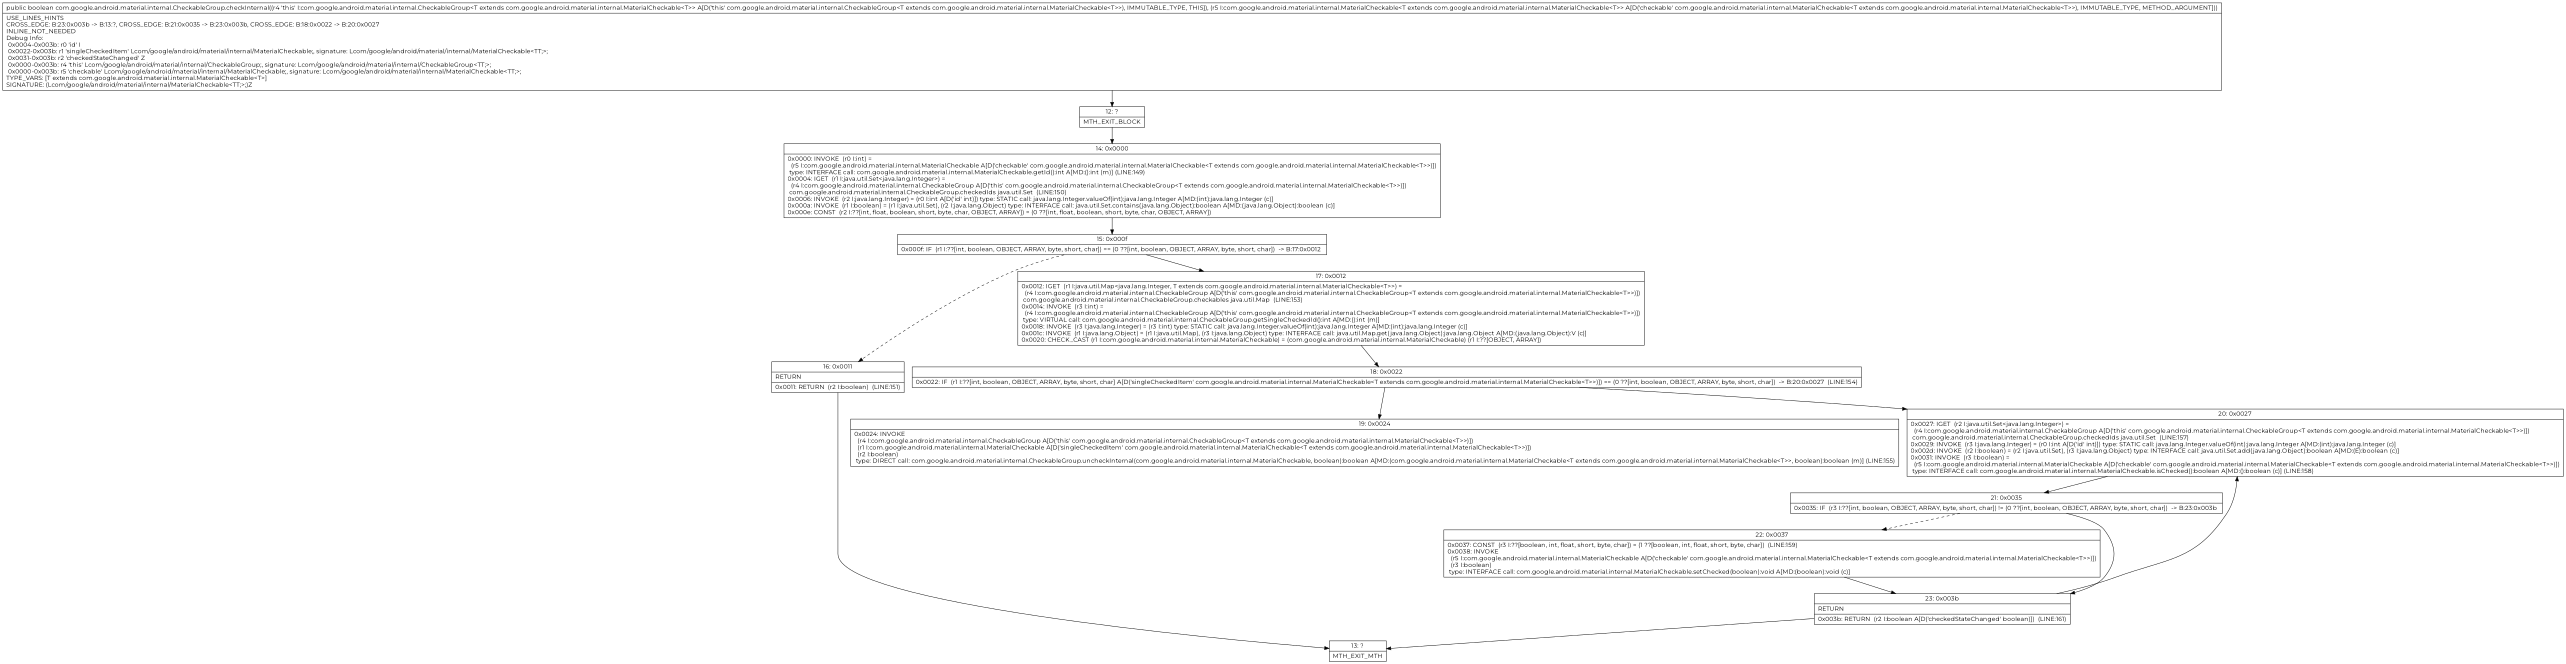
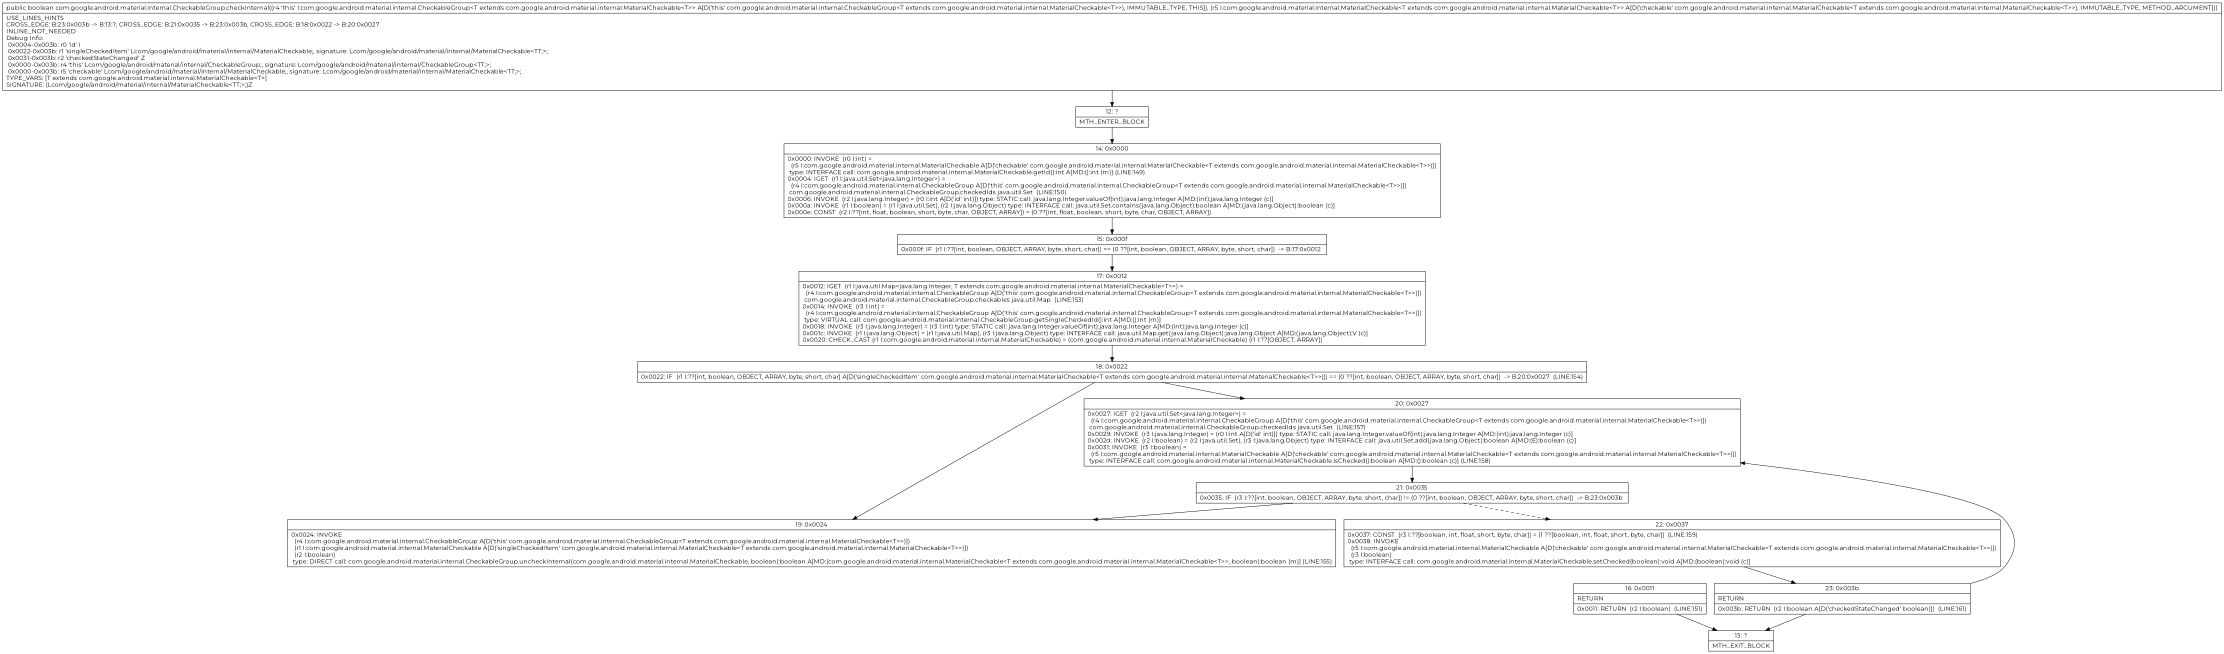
(1112, 122) -> (1112, 122)
(959, 298) -> none
(2114, 550) -> (1195, 511)
(1358, 656) -> (1741, 646)
